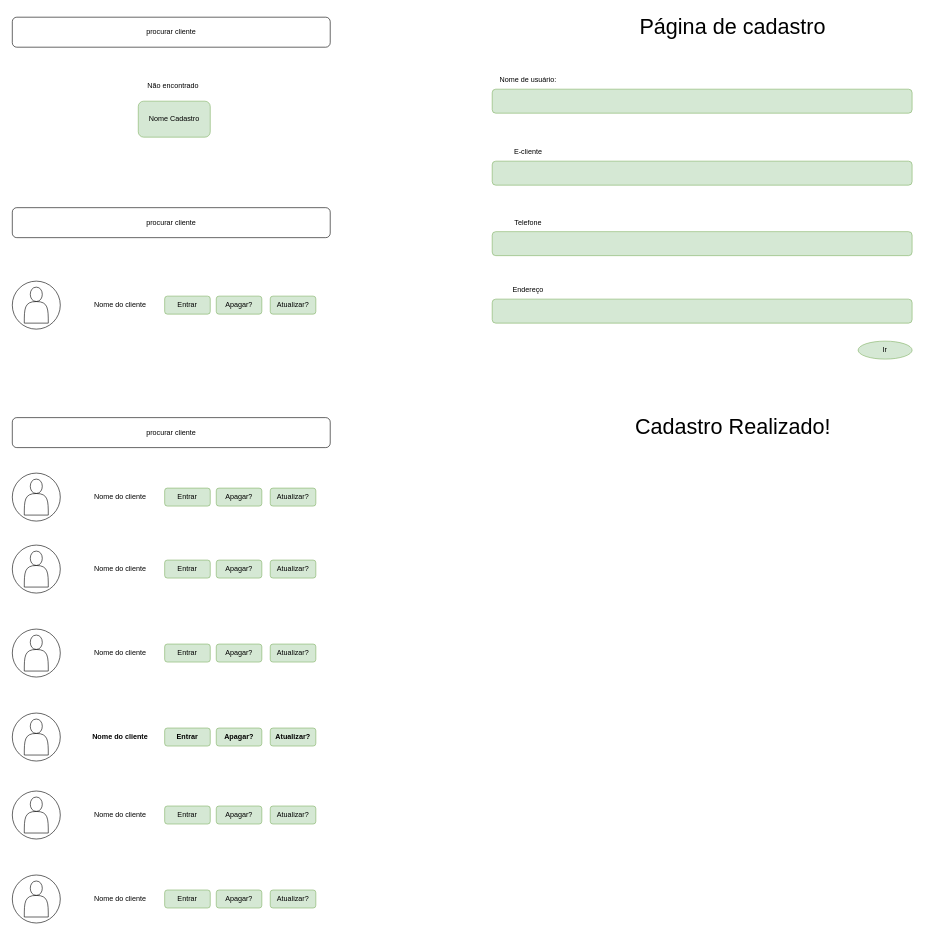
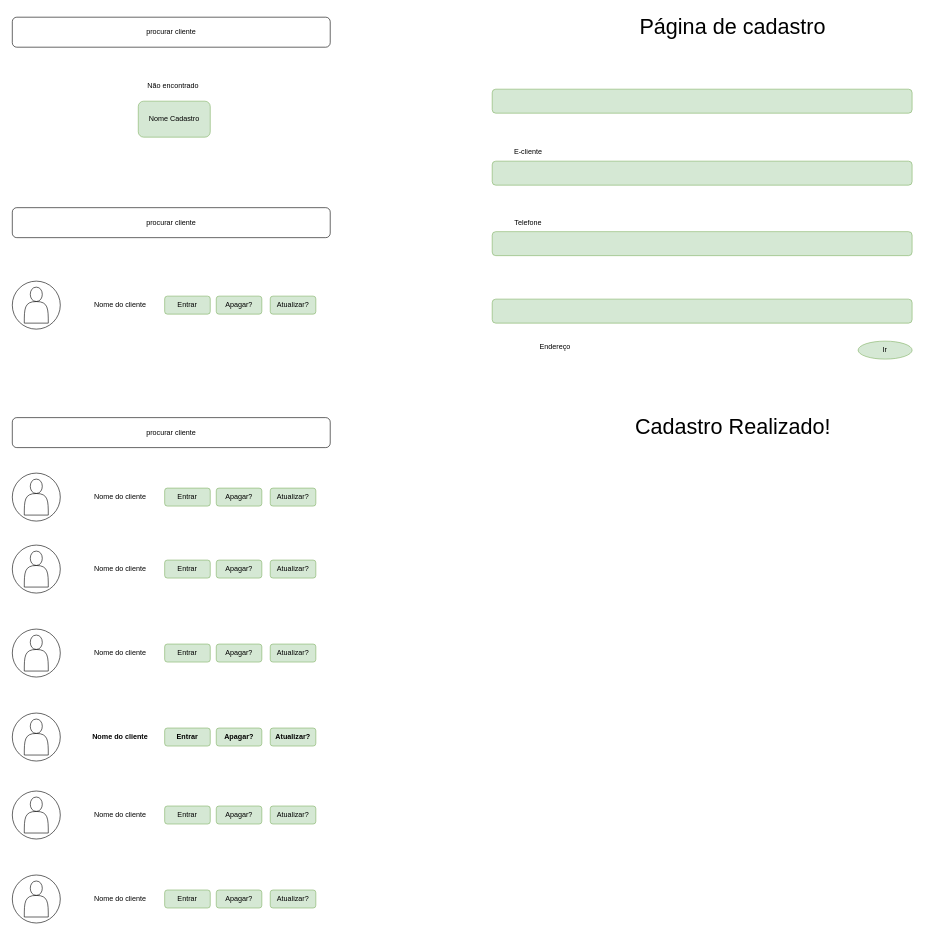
(528, 80) -> none
(528, 290) -> (555, 347)
